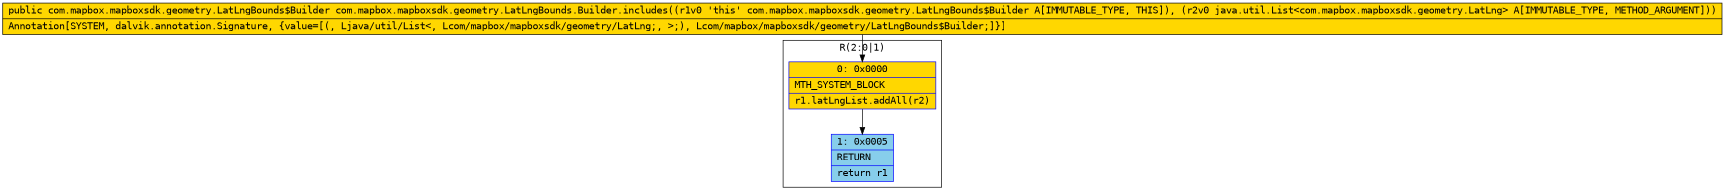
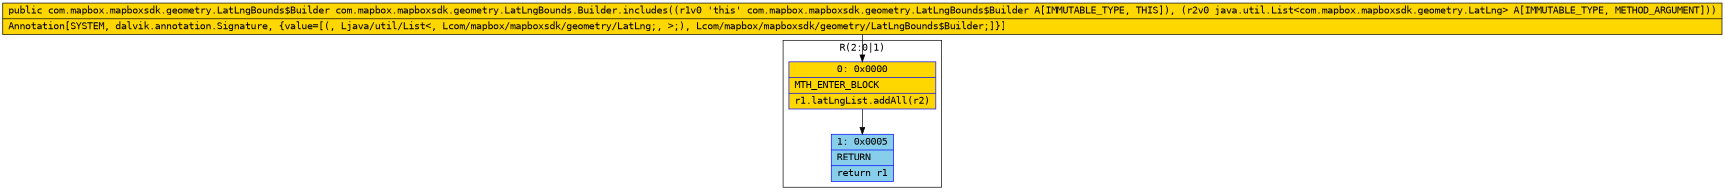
(840, 85) -> (837, 85)
